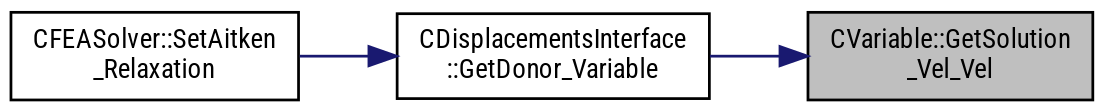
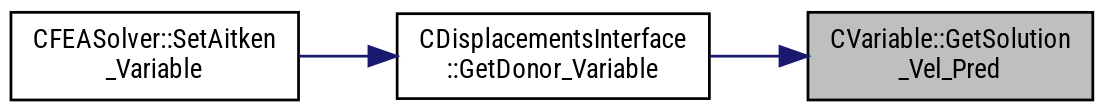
(155, 56) -> (155, 56)
(950, 56) -> (950, 56)
